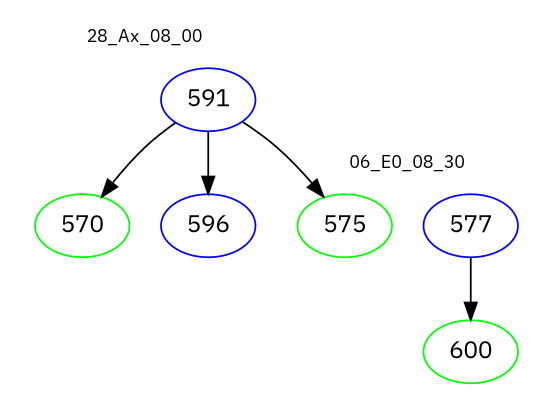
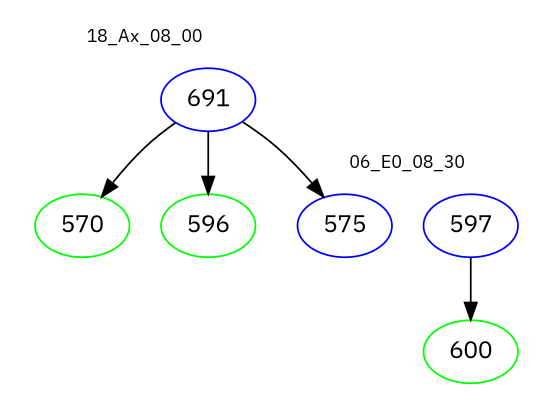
(145, 38) -> (145, 38)
(208, 100) -> (208, 100)
(208, 226) -> (208, 226)
(345, 226) -> (345, 226)
(471, 226) -> (471, 226)
